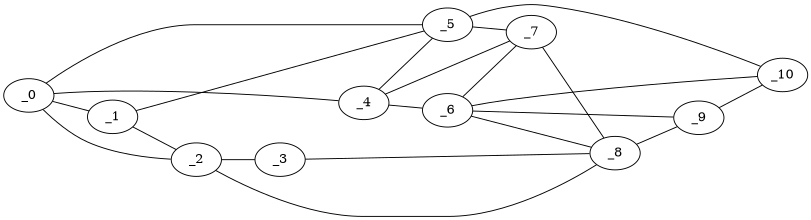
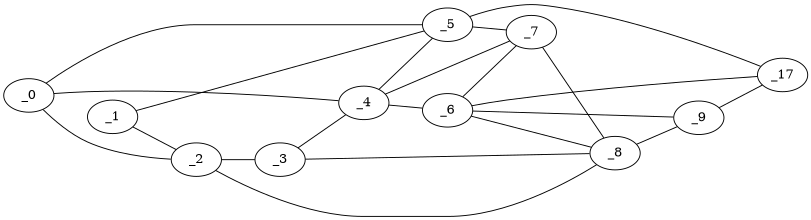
(783, 75) -> (783, 75)
(71, 106) -> none
none -> (322, 131)
